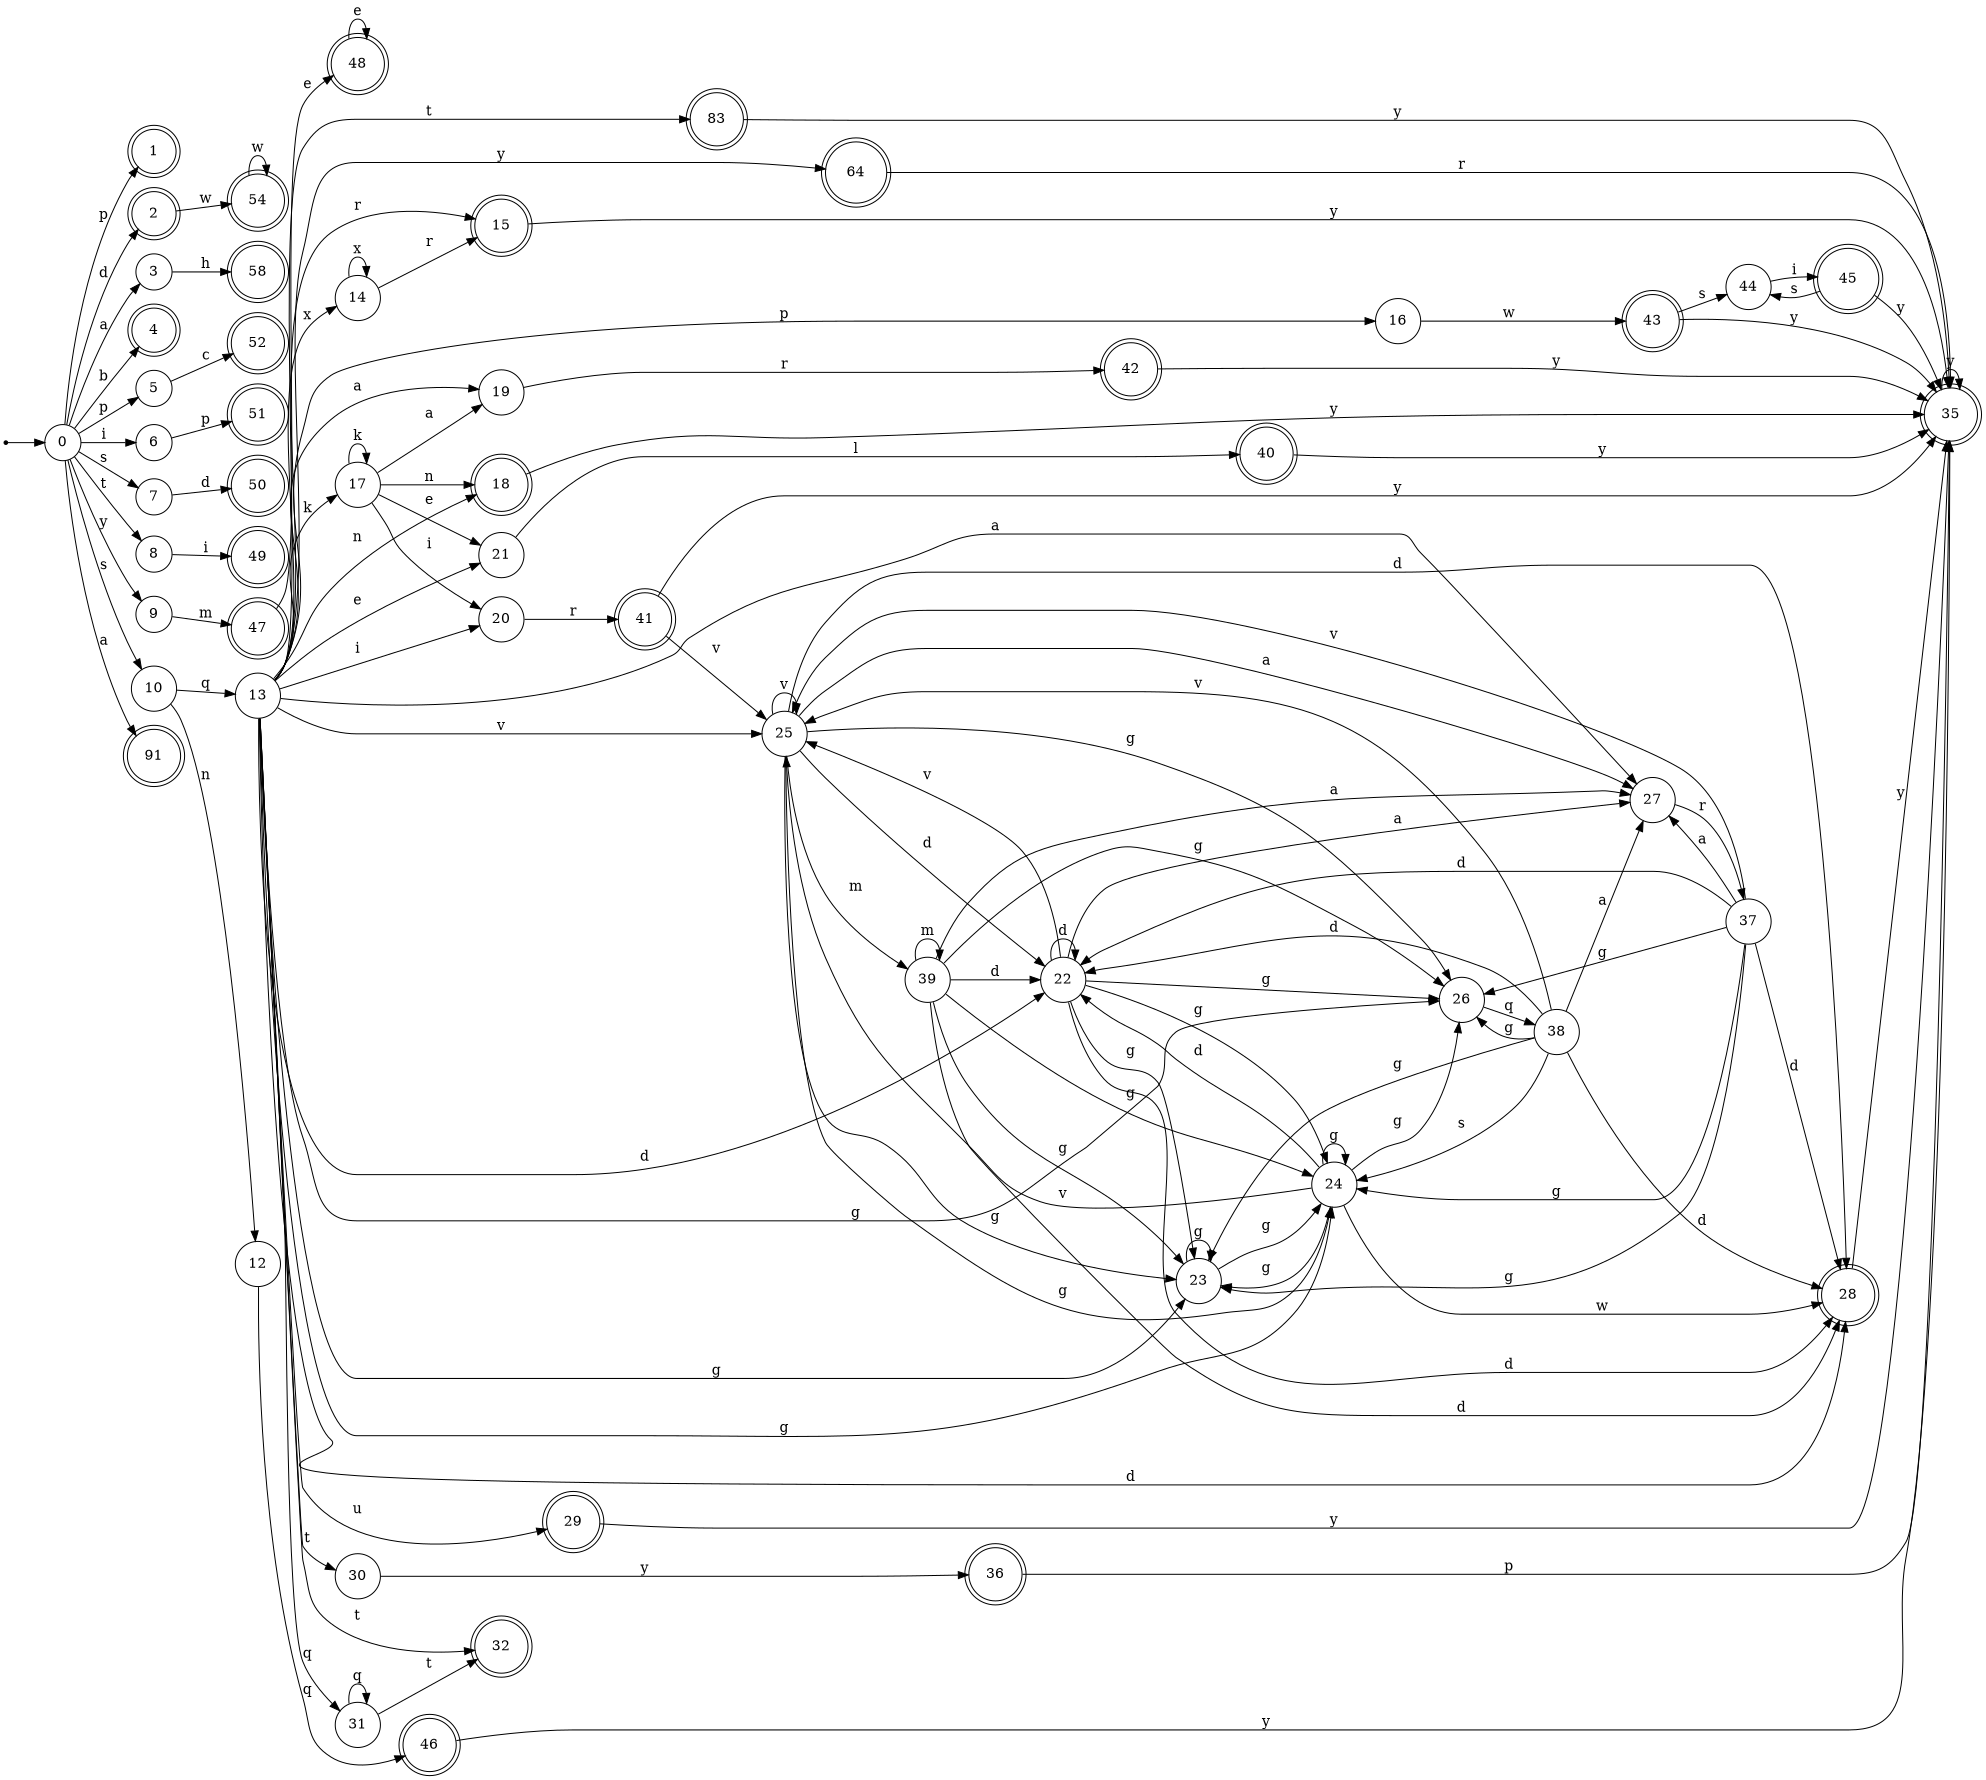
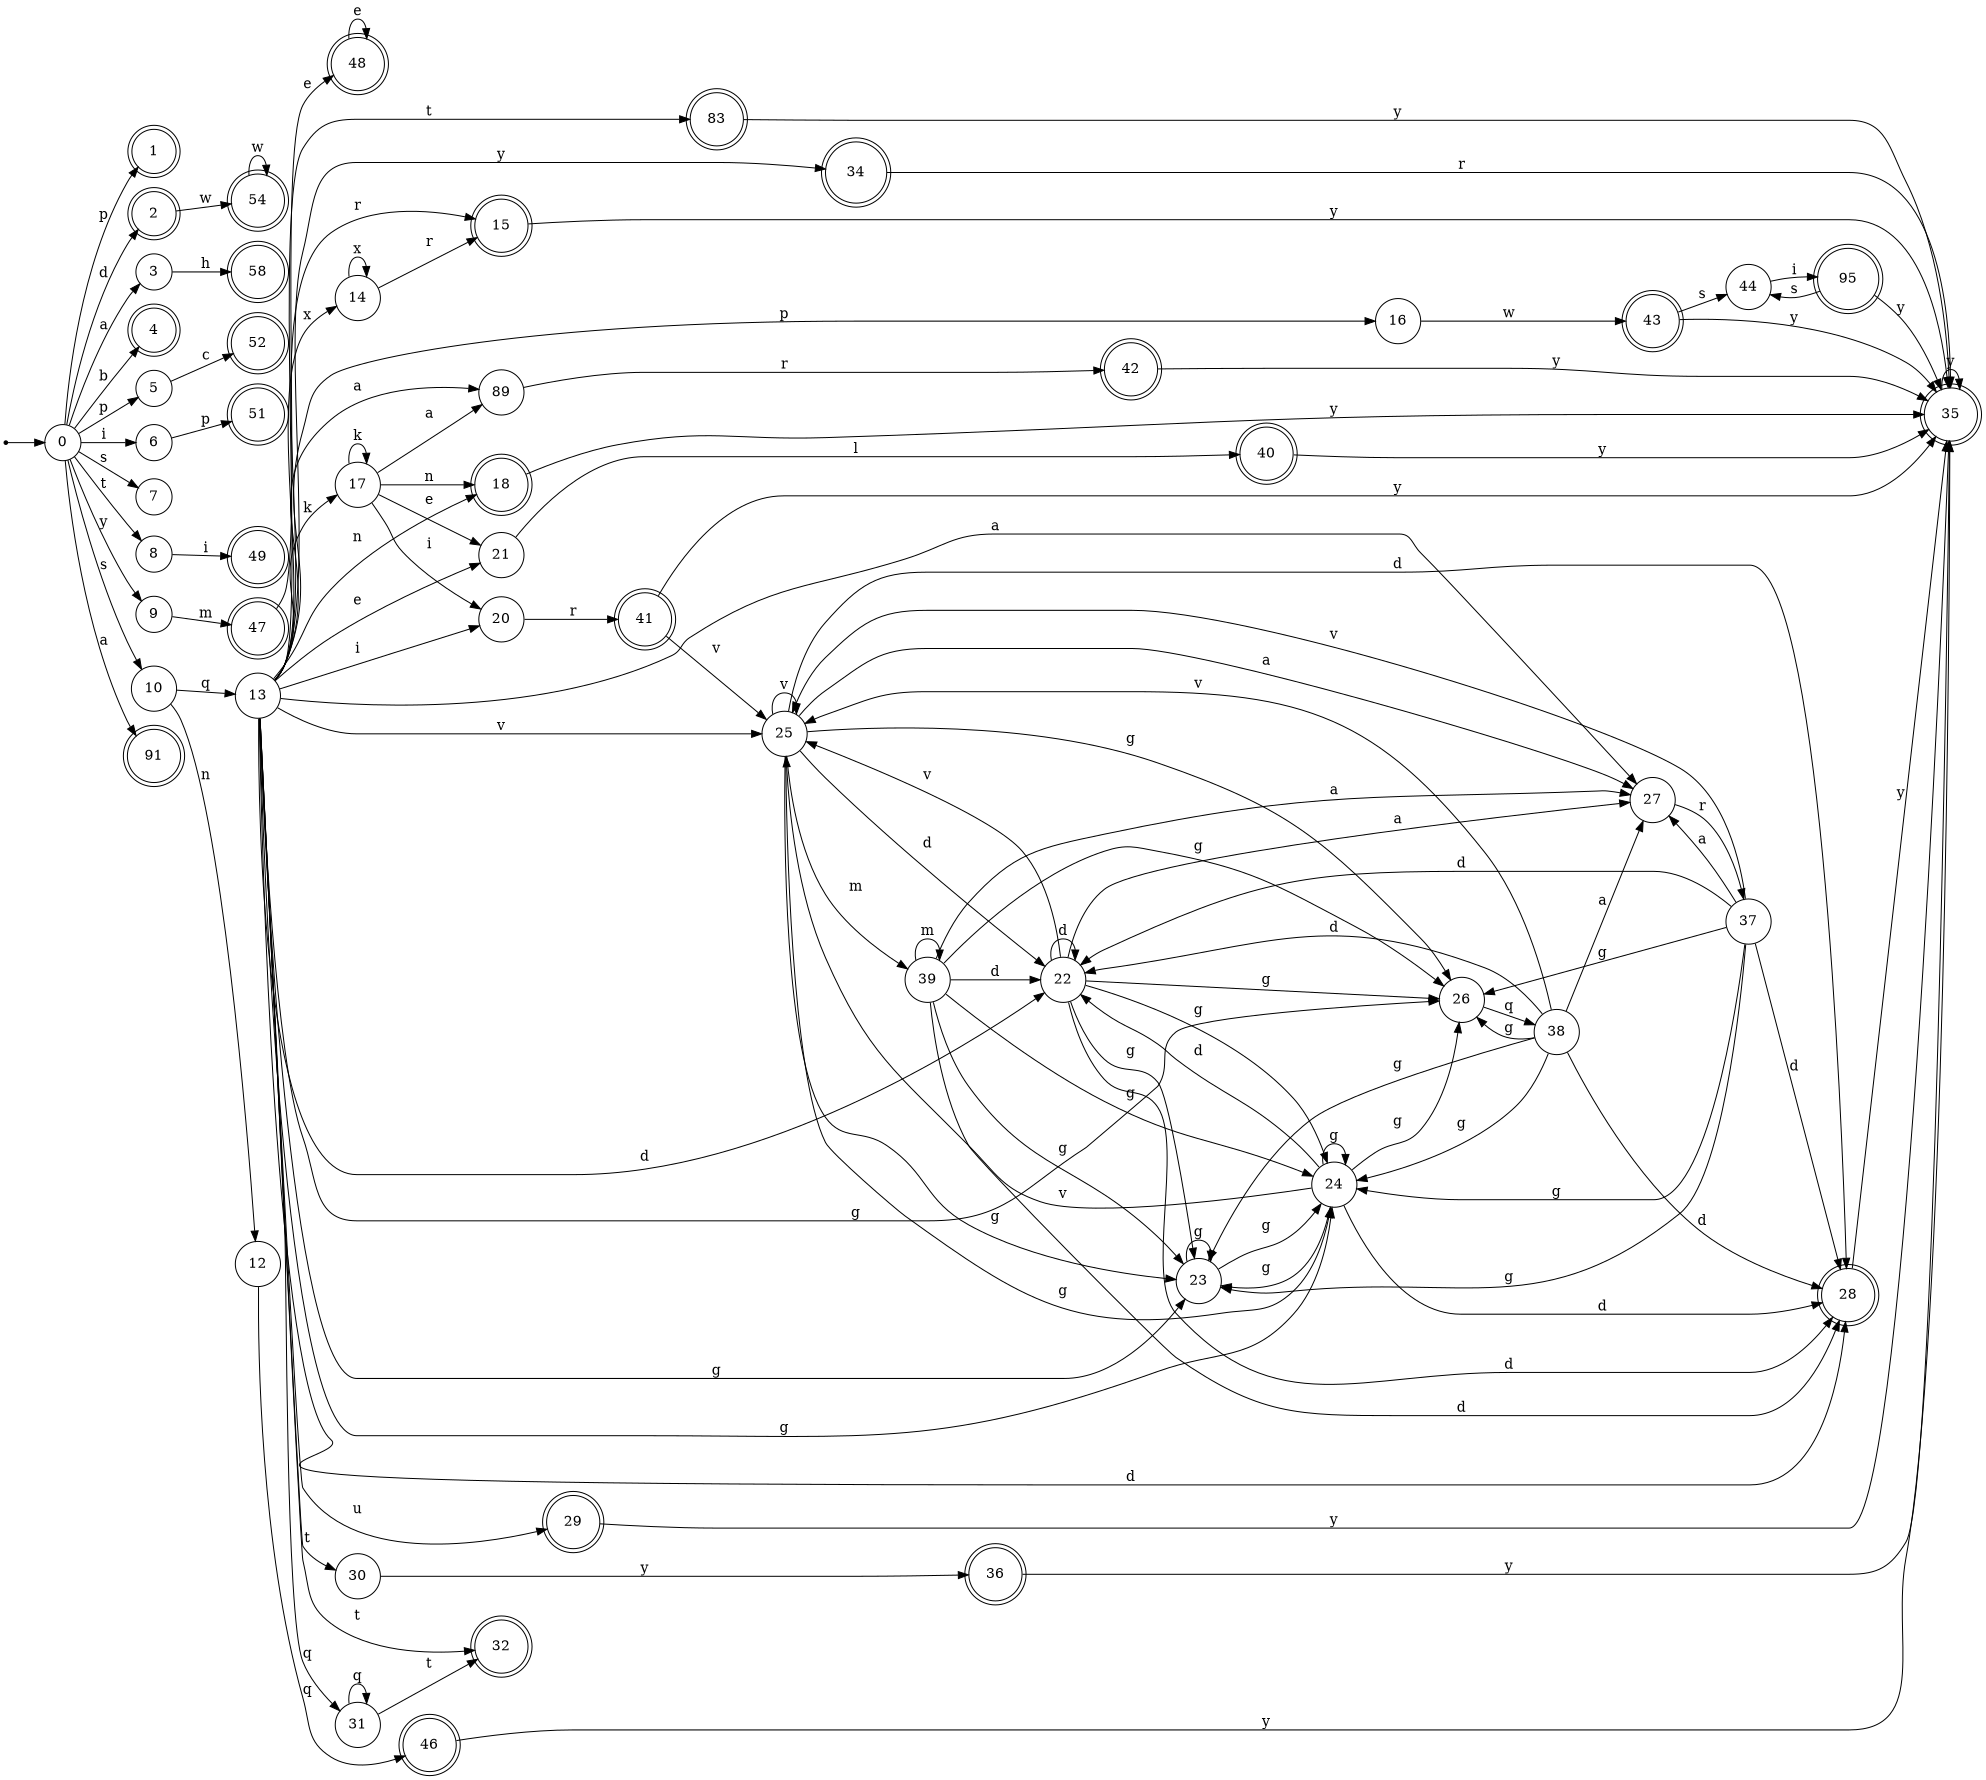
(856, 173) -> (856, 173)
(1848, 279) -> (1848, 279)
(501, 392) -> (501, 392)
(258, 486) -> none
(1462, 1124) -> (1462, 1124)
(1603, 1307) -> (1603, 1307)
(1509, 1567) -> (1509, 1567)
